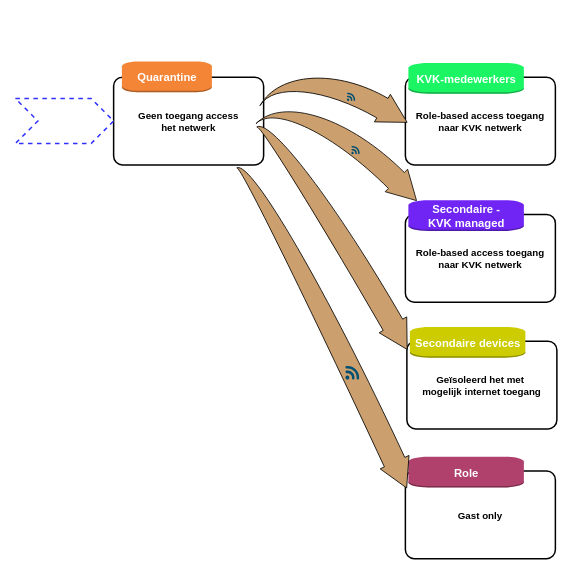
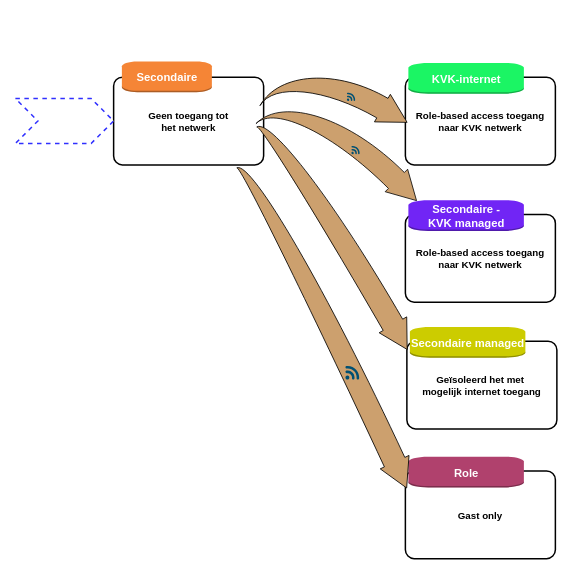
(167, 77) -> (167, 77)
(467, 78) -> (467, 78)
(188, 115) -> (188, 115)
(468, 342) -> (468, 342)
